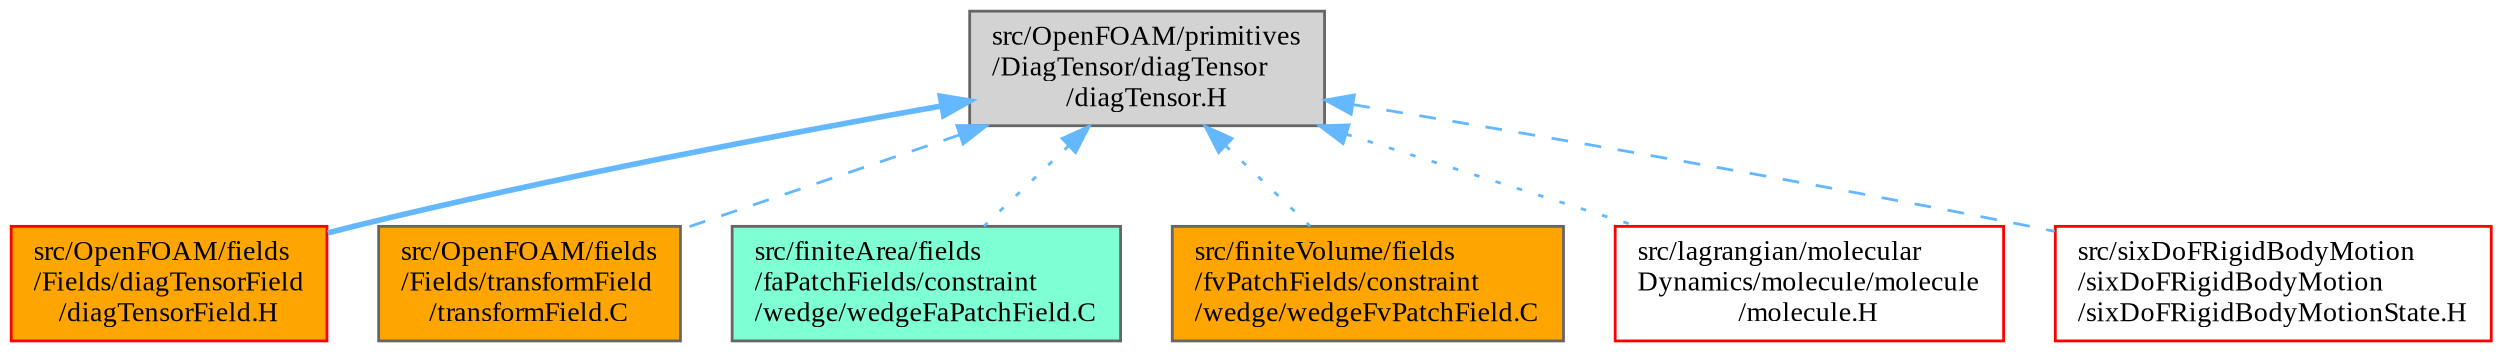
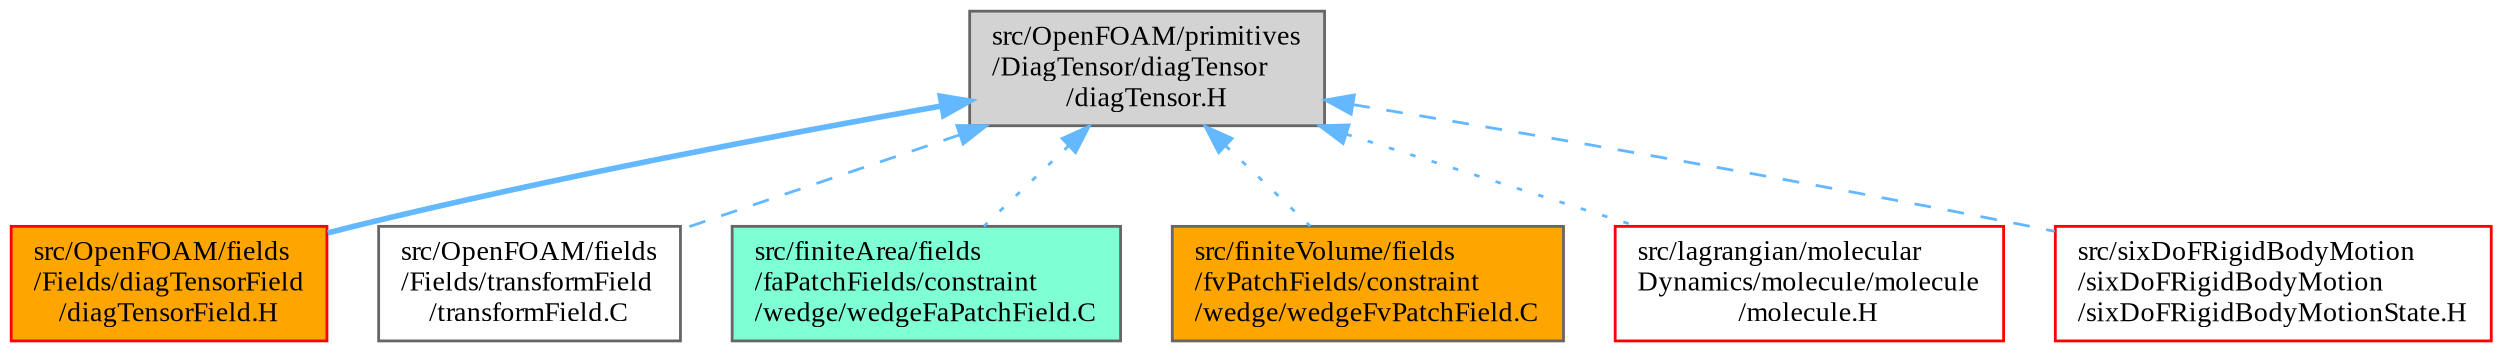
(530, 284) -> (530, 284)
